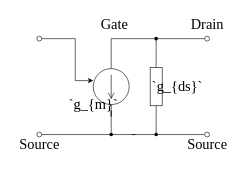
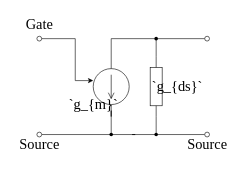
(114, 24) -> (39, 24)
(207, 24) -> none
